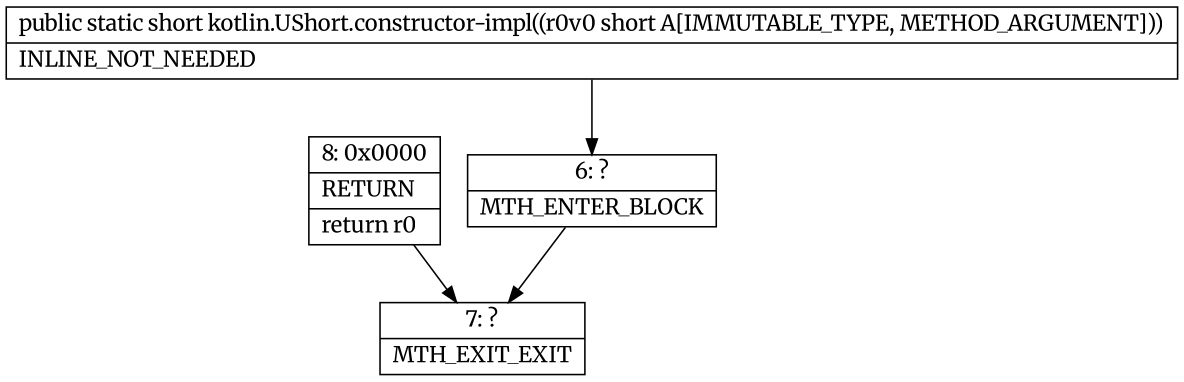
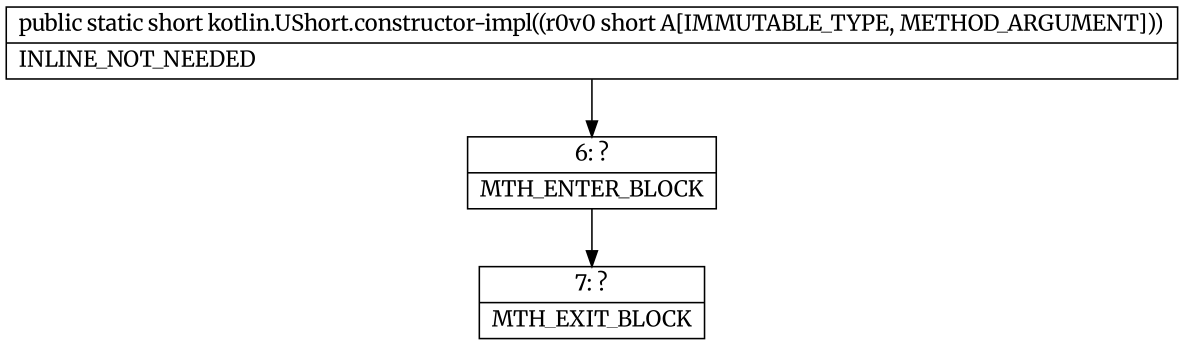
(375, 191) -> none
(482, 356) -> (592, 320)
